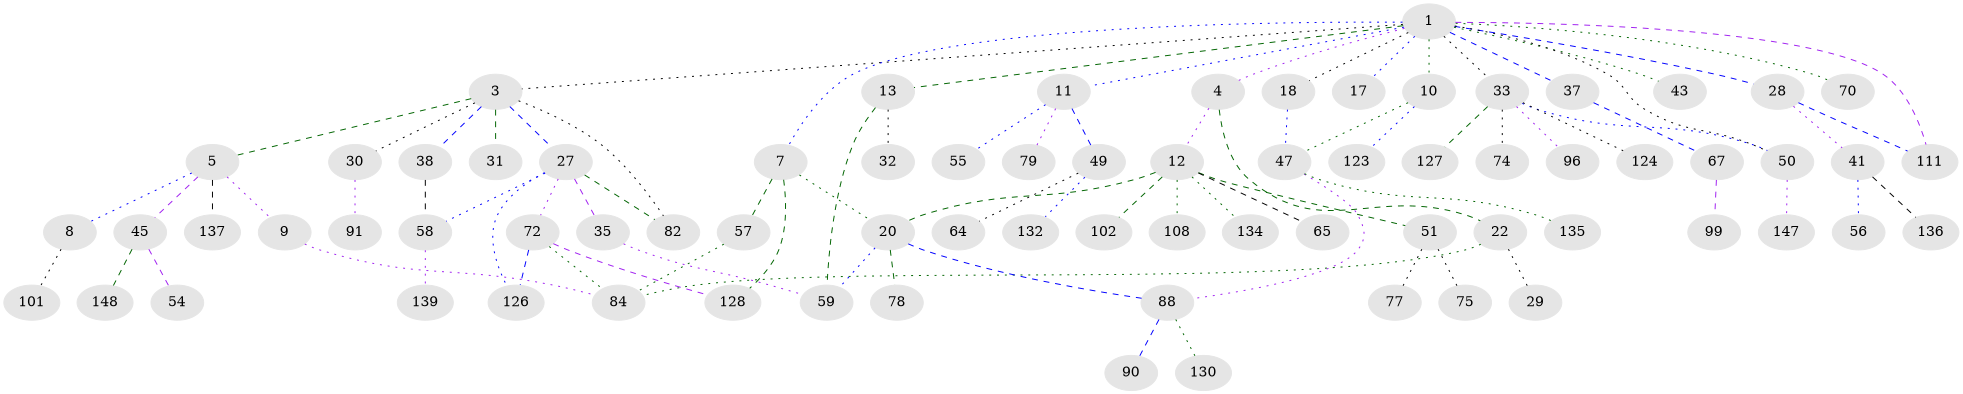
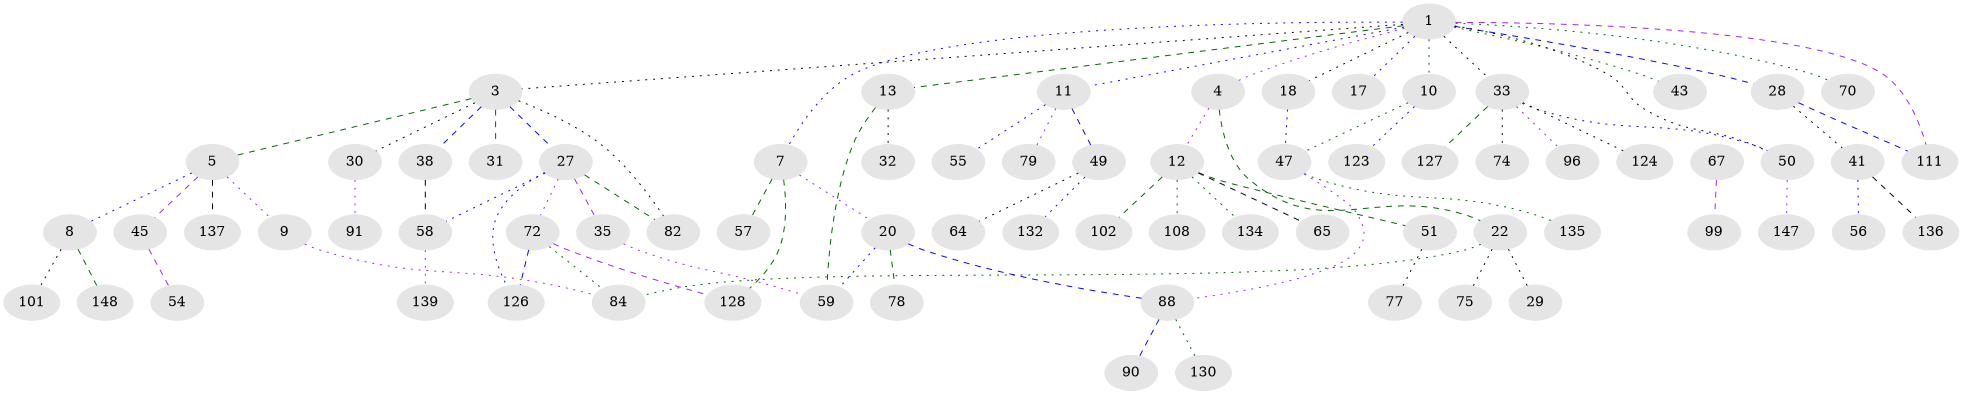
(1573, 92) -> none
(1818, 127) -> (1818, 127)
(1051, 194) -> none
(831, 195) -> (831, 195)
(123, 267) -> (87, 267)
(1448, 268) -> (1483, 268)
(677, 270) -> none
